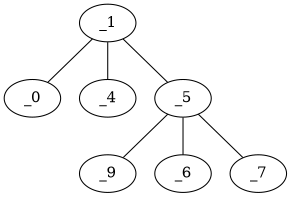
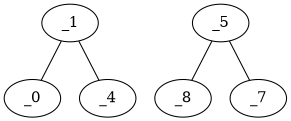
(145, 61) -> none
(108, 174) -> (183, 98)
(183, 174) -> none
